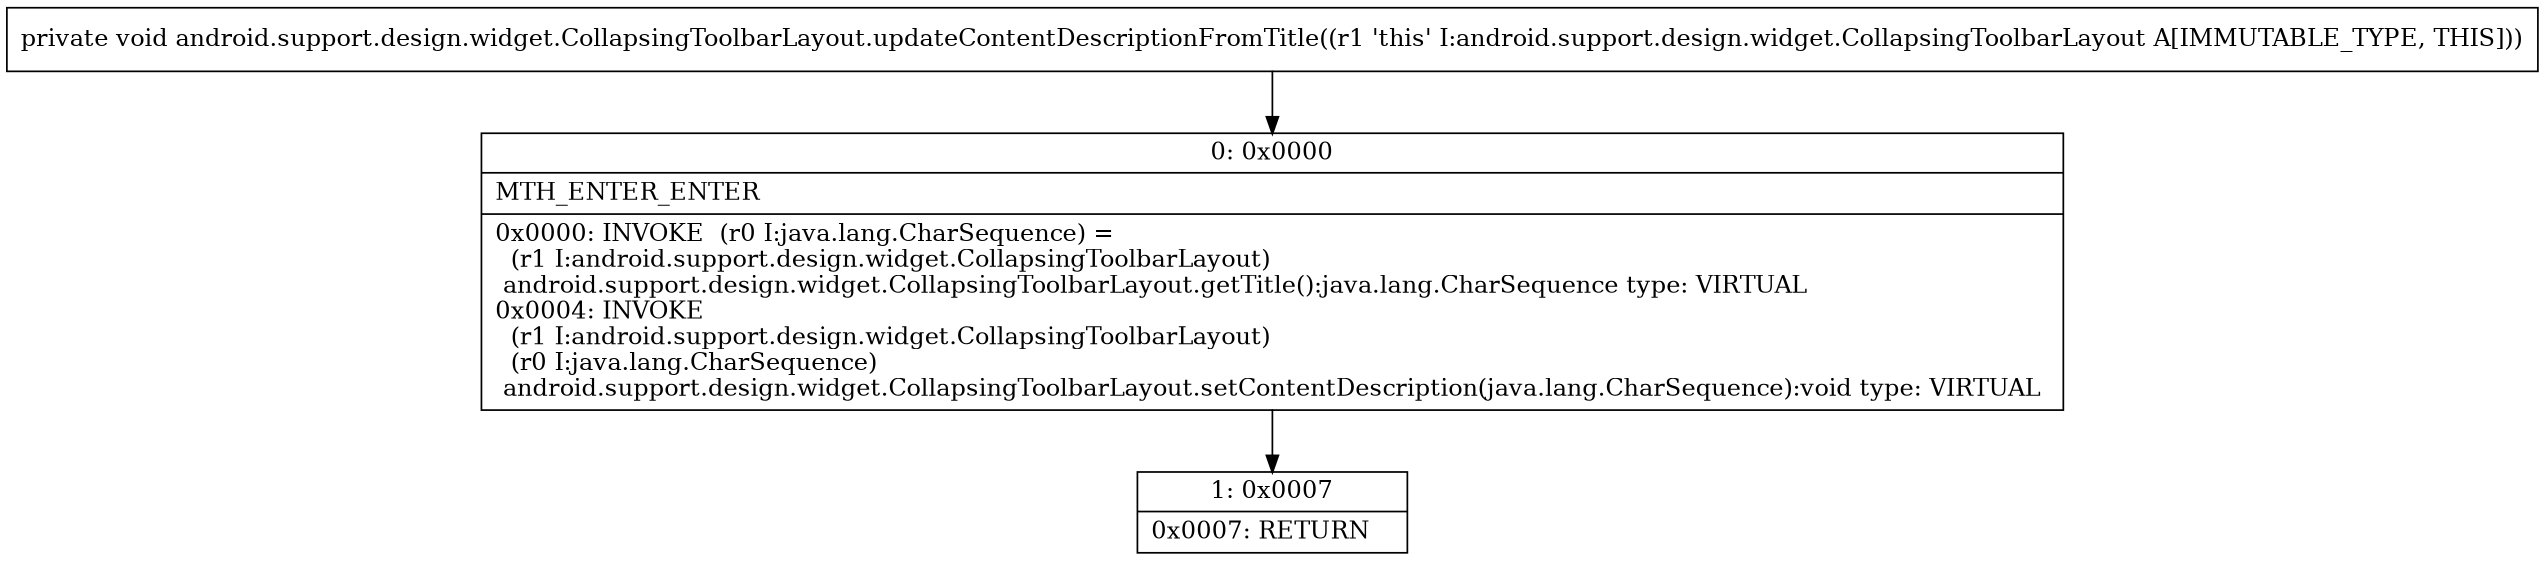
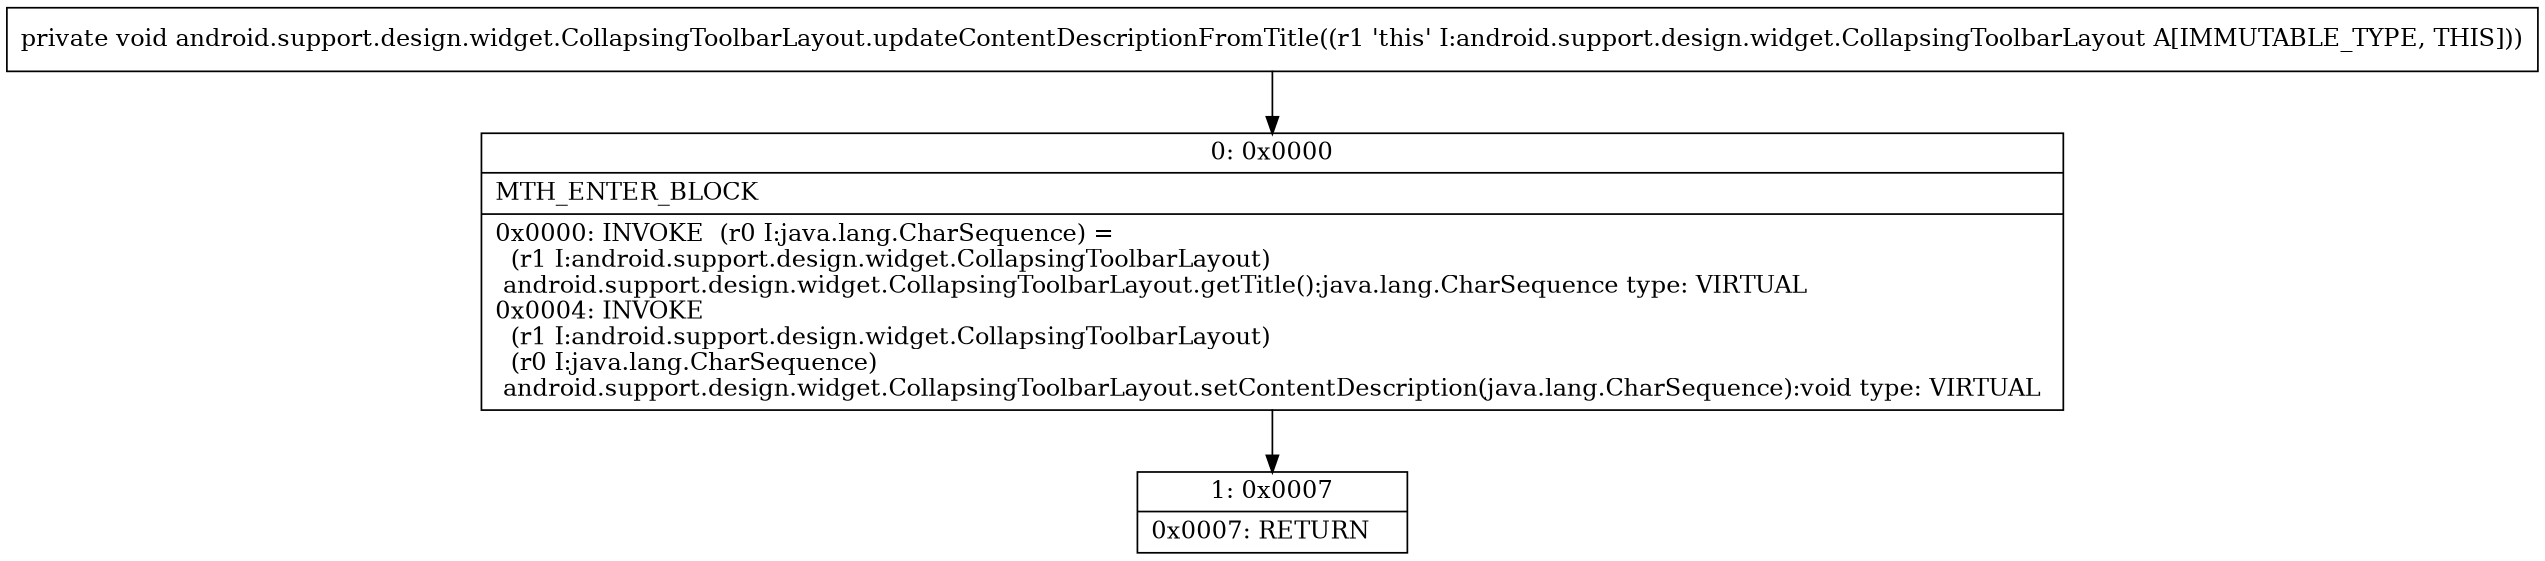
(628, 193) -> (628, 193)
